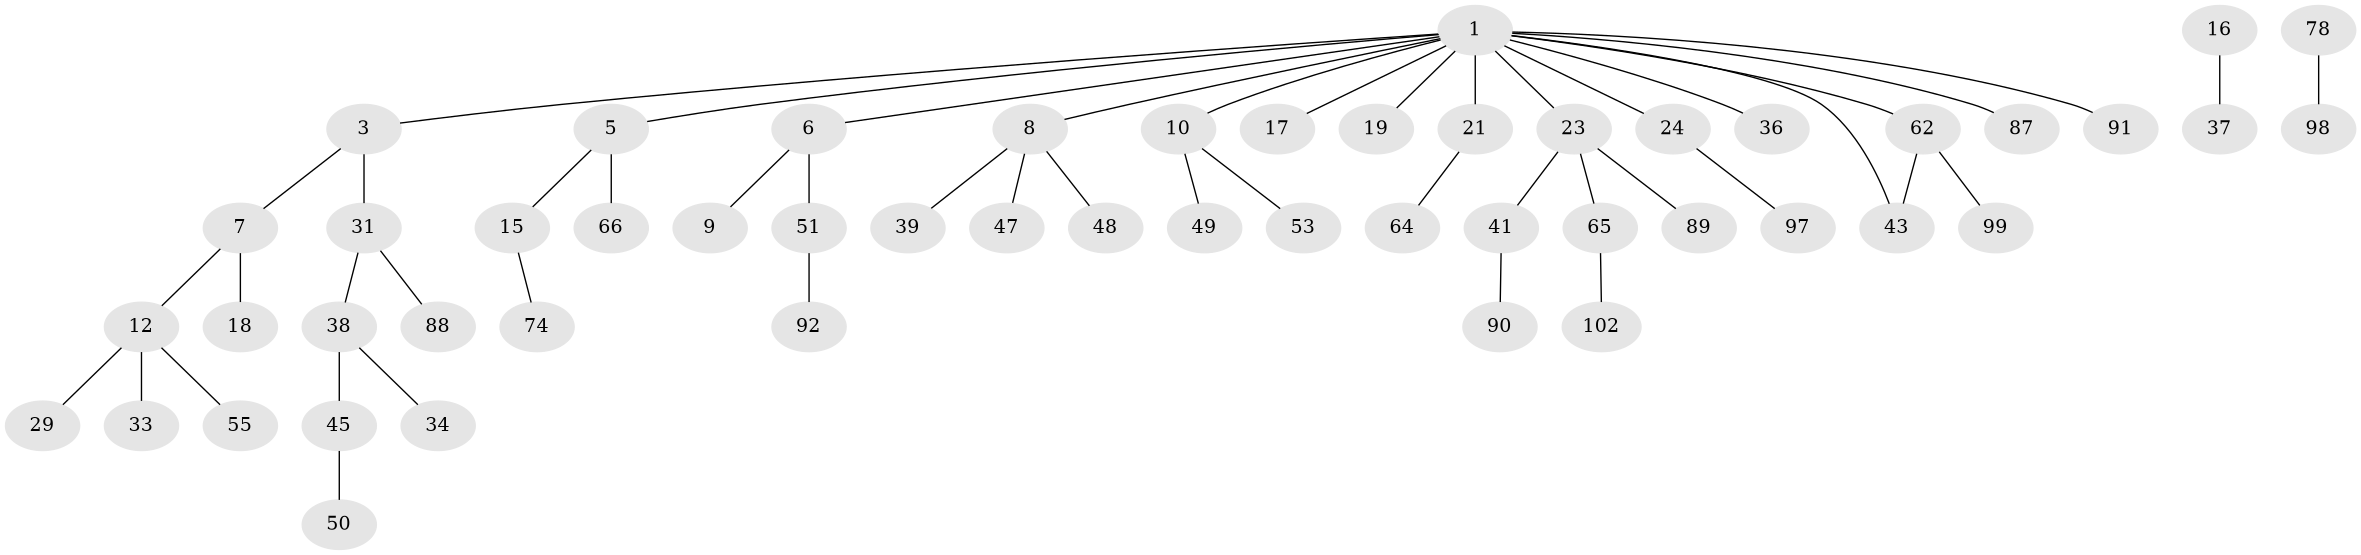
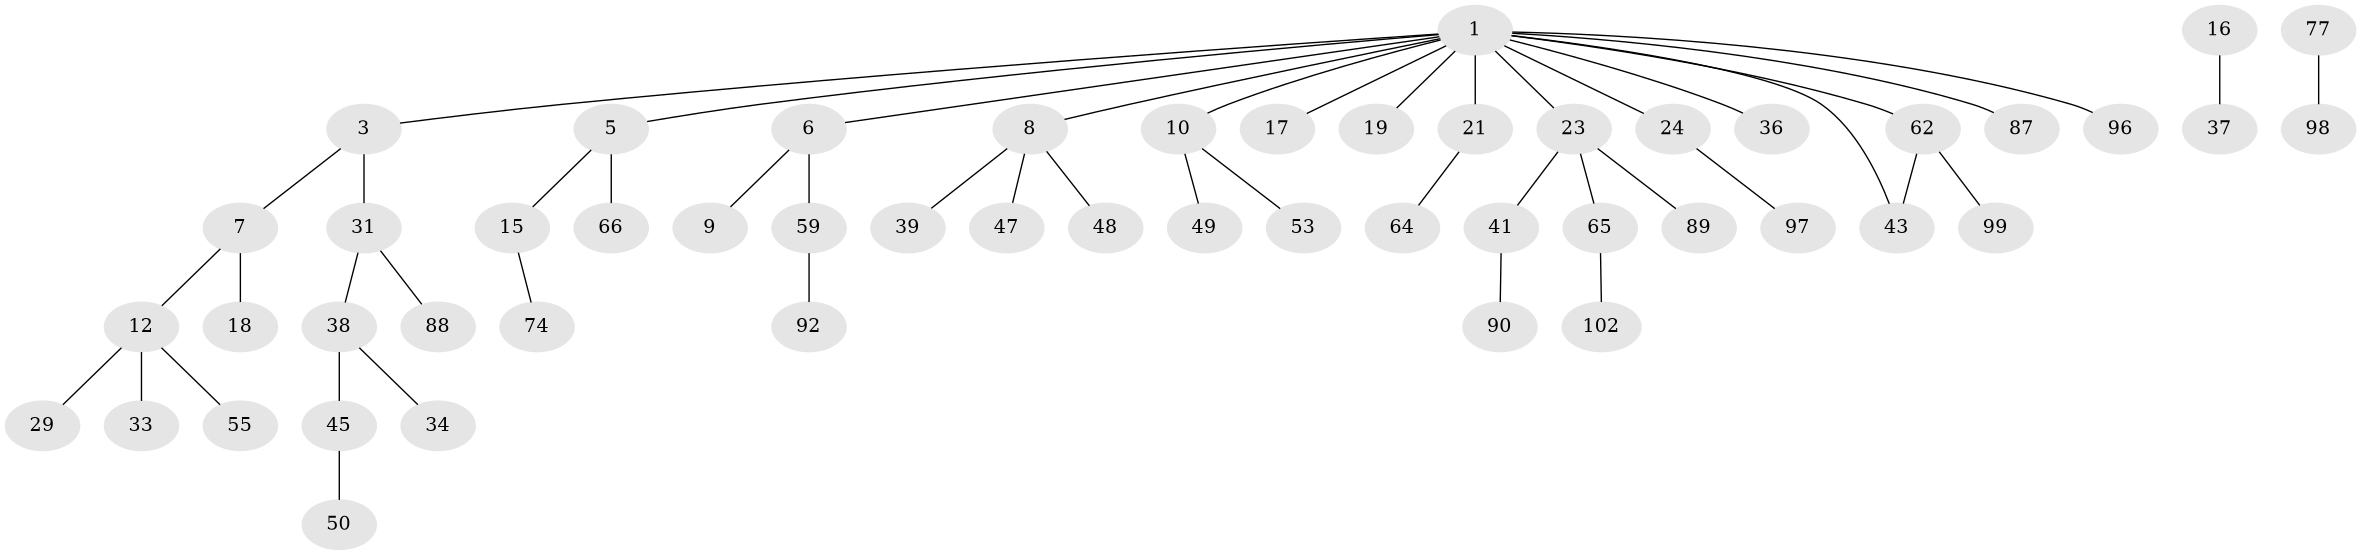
(2319, 30) -> (2319, 30)
(2121, 129) -> (2121, 129)
(809, 228) -> (809, 228)
